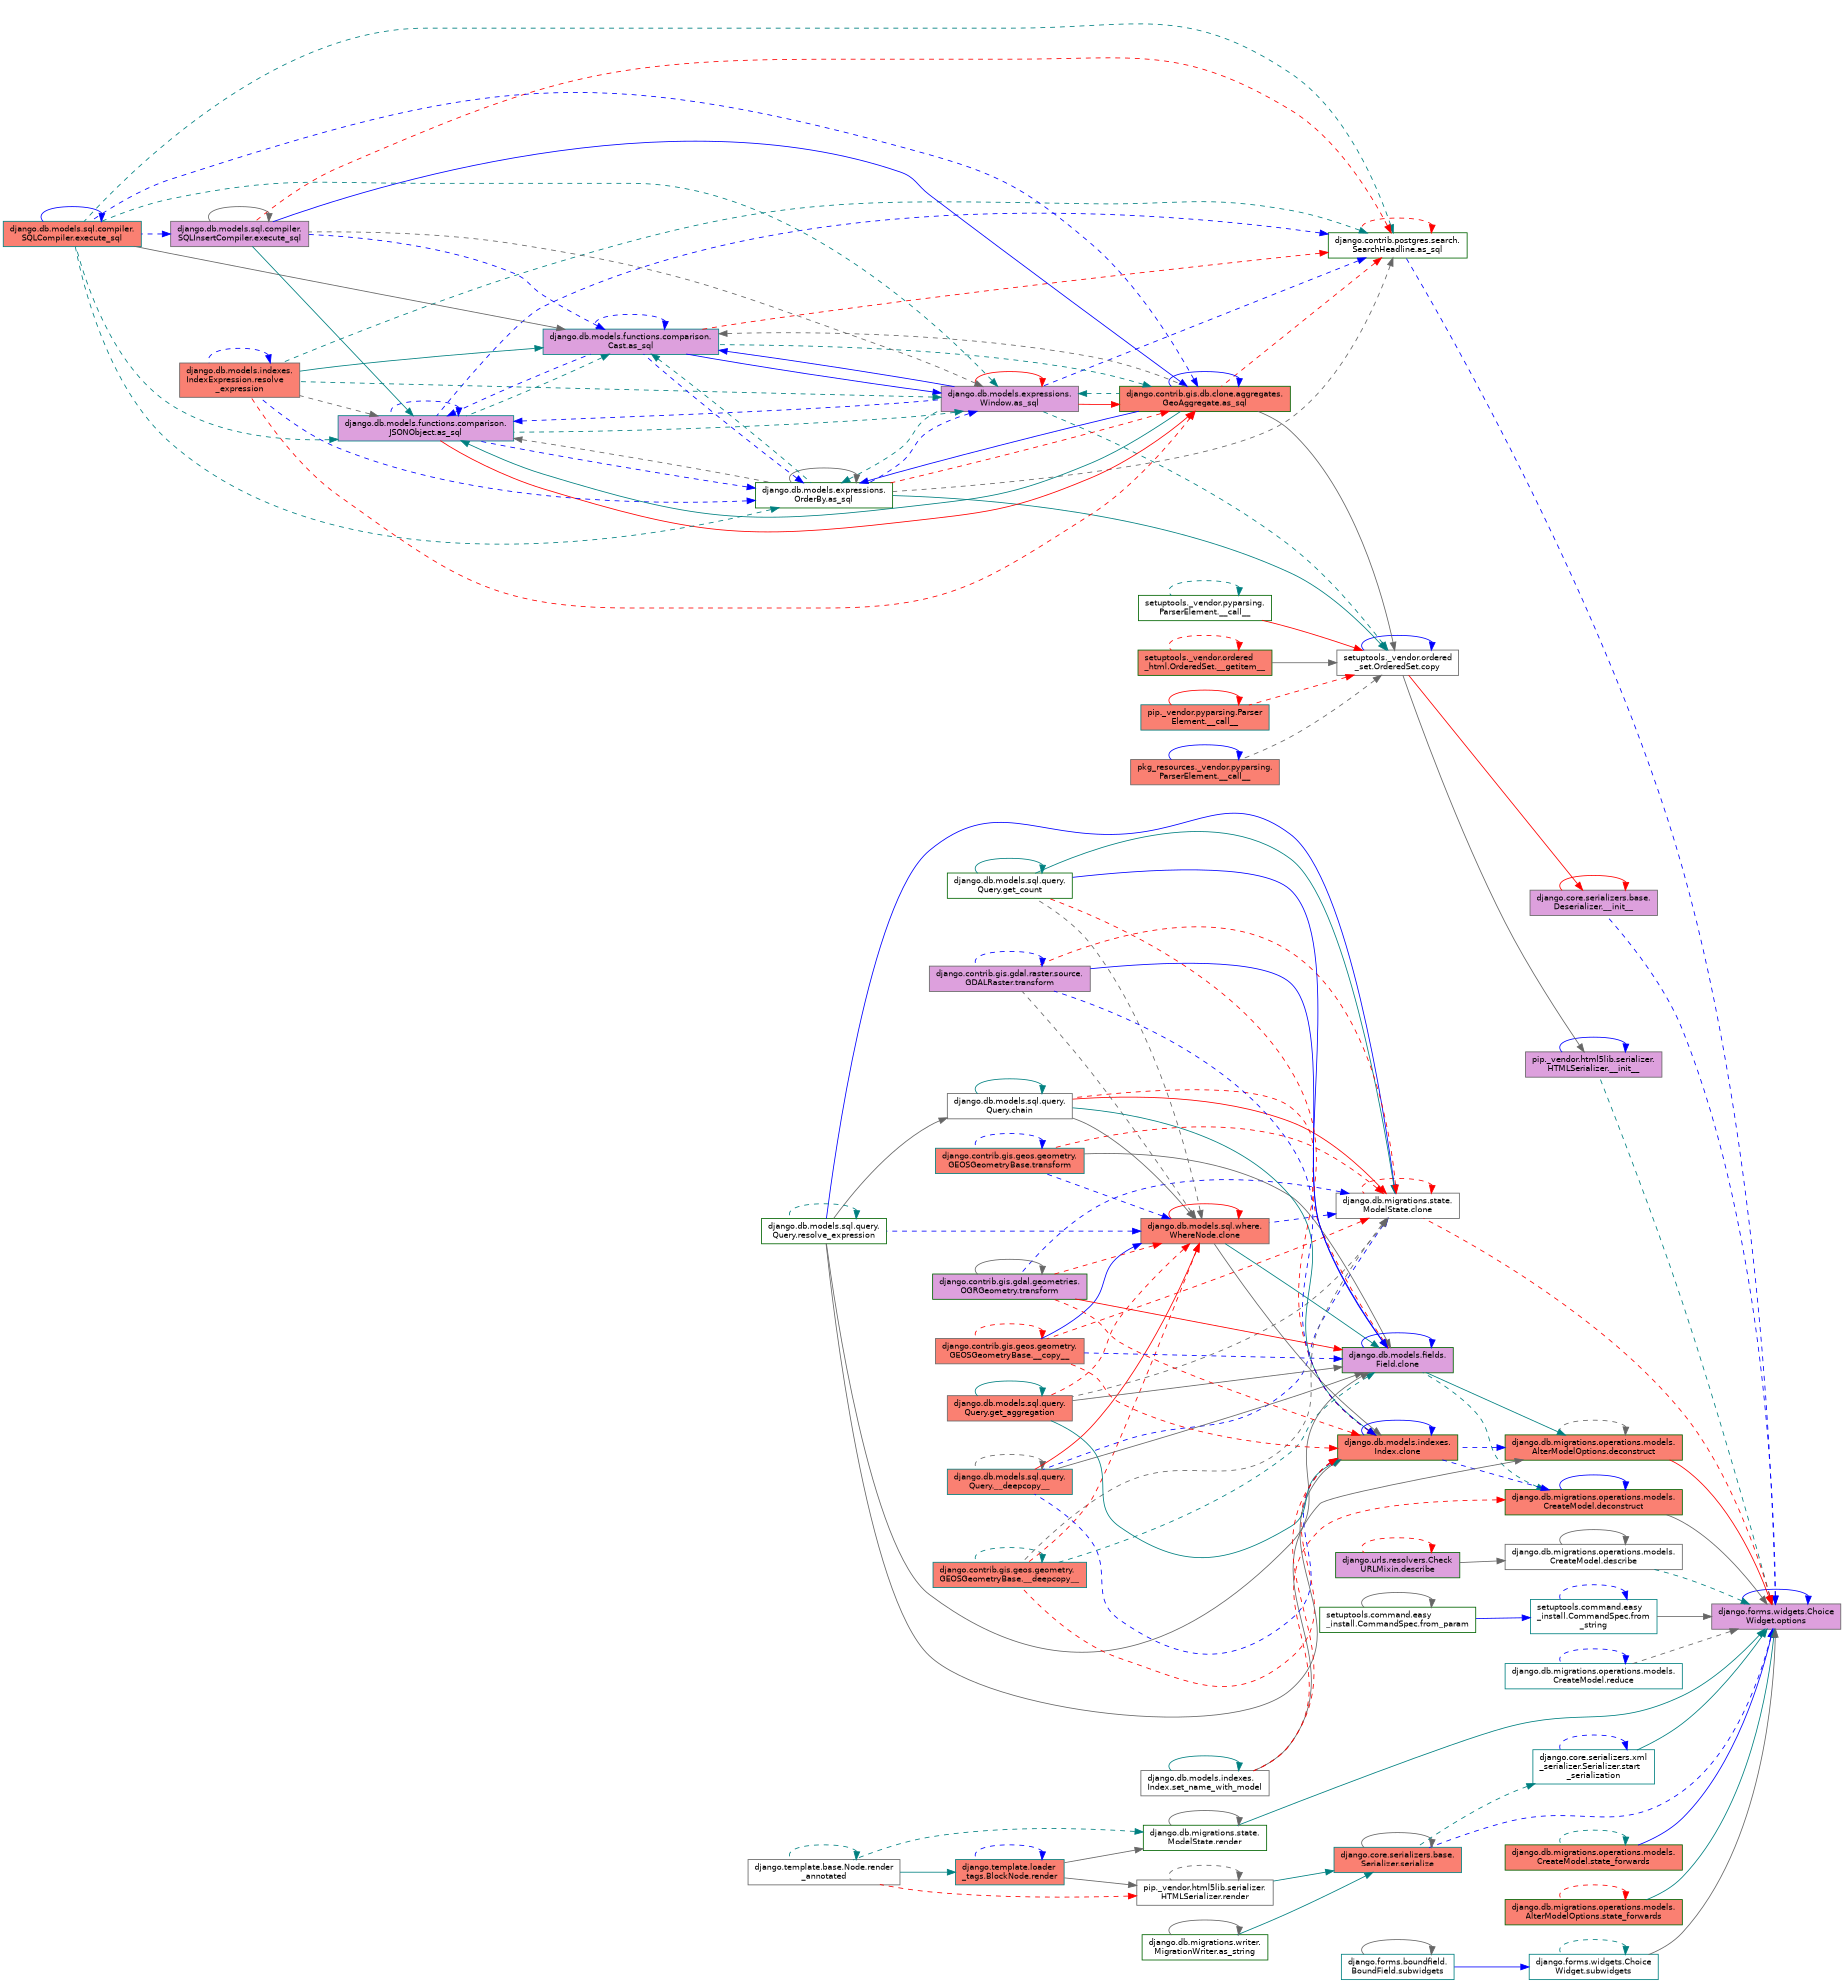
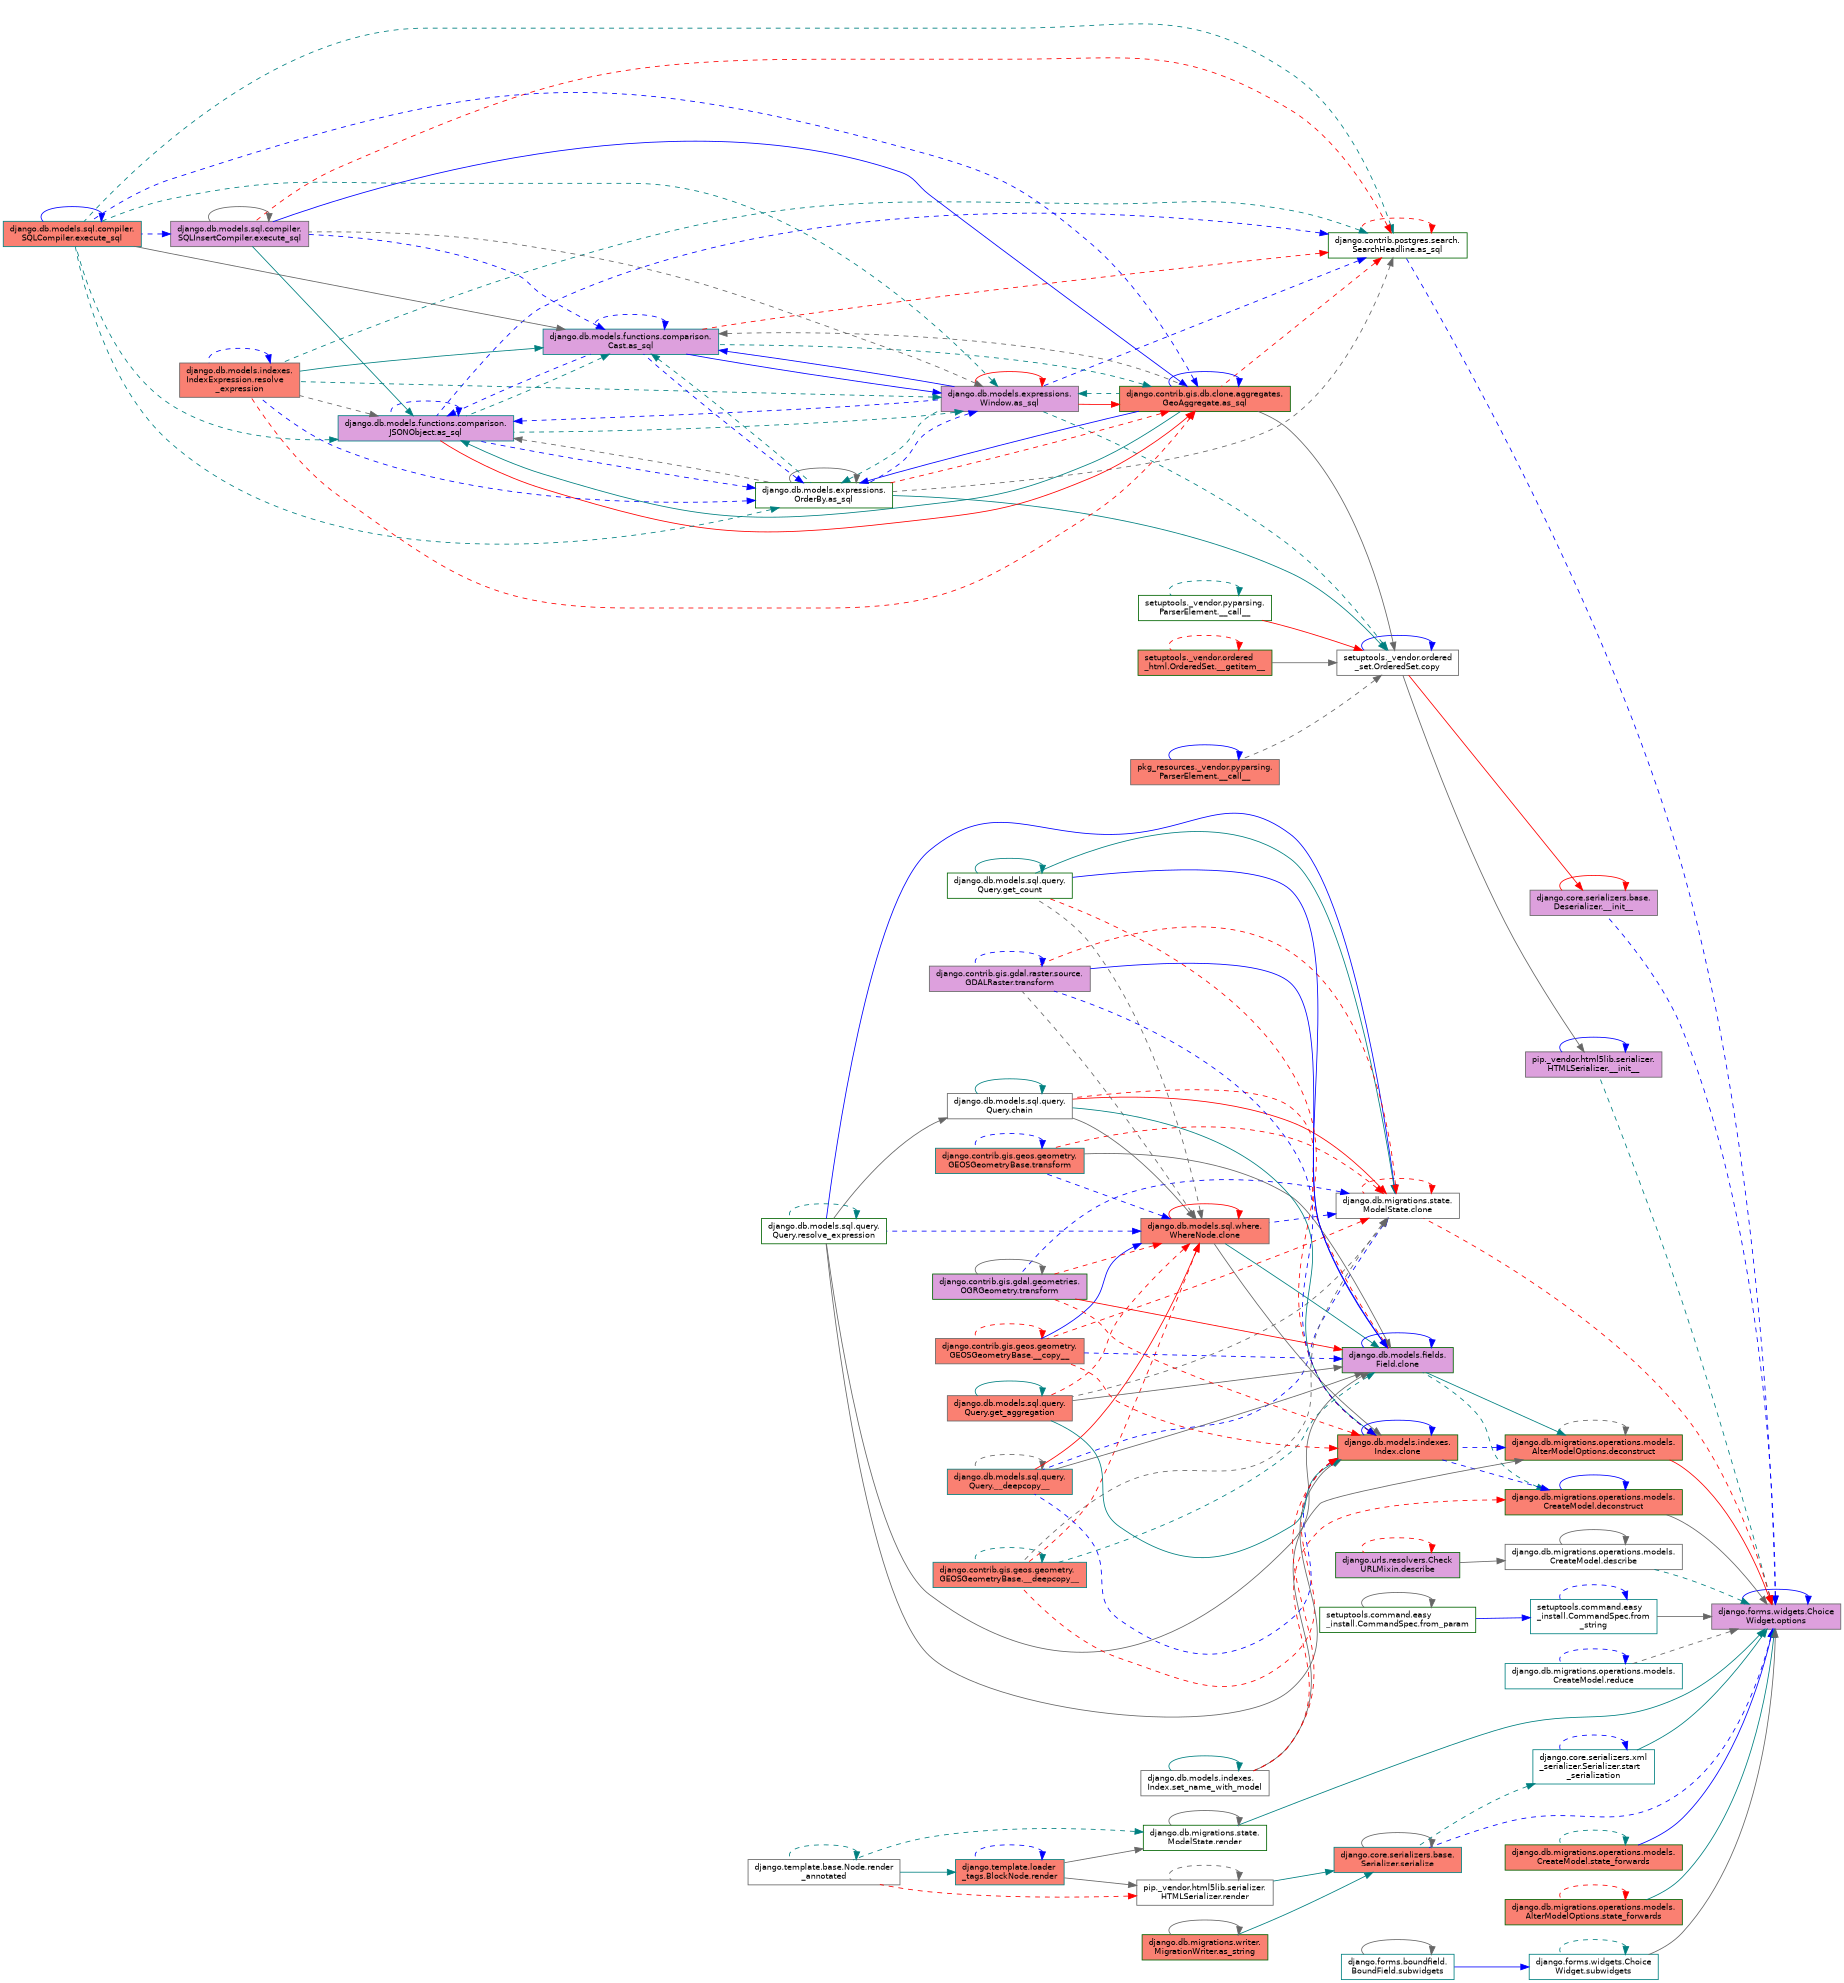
(1205, 717) -> none
(1205, 1947) -> (1205, 1947)
